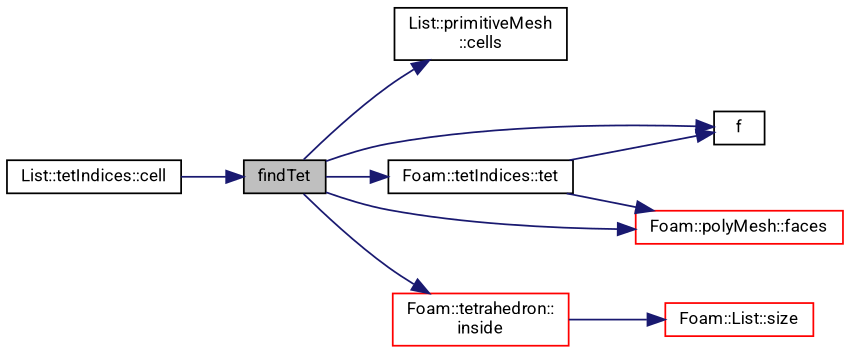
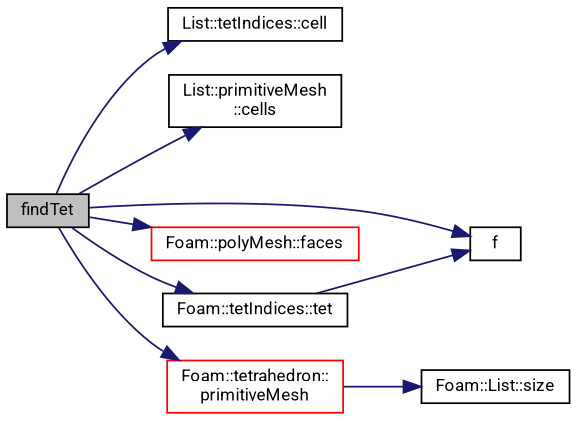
(204, 177) -> (100, 113)
(601, 200) -> none
(481, 320) -> (255, 387)
(739, 320) -> (496, 387)
